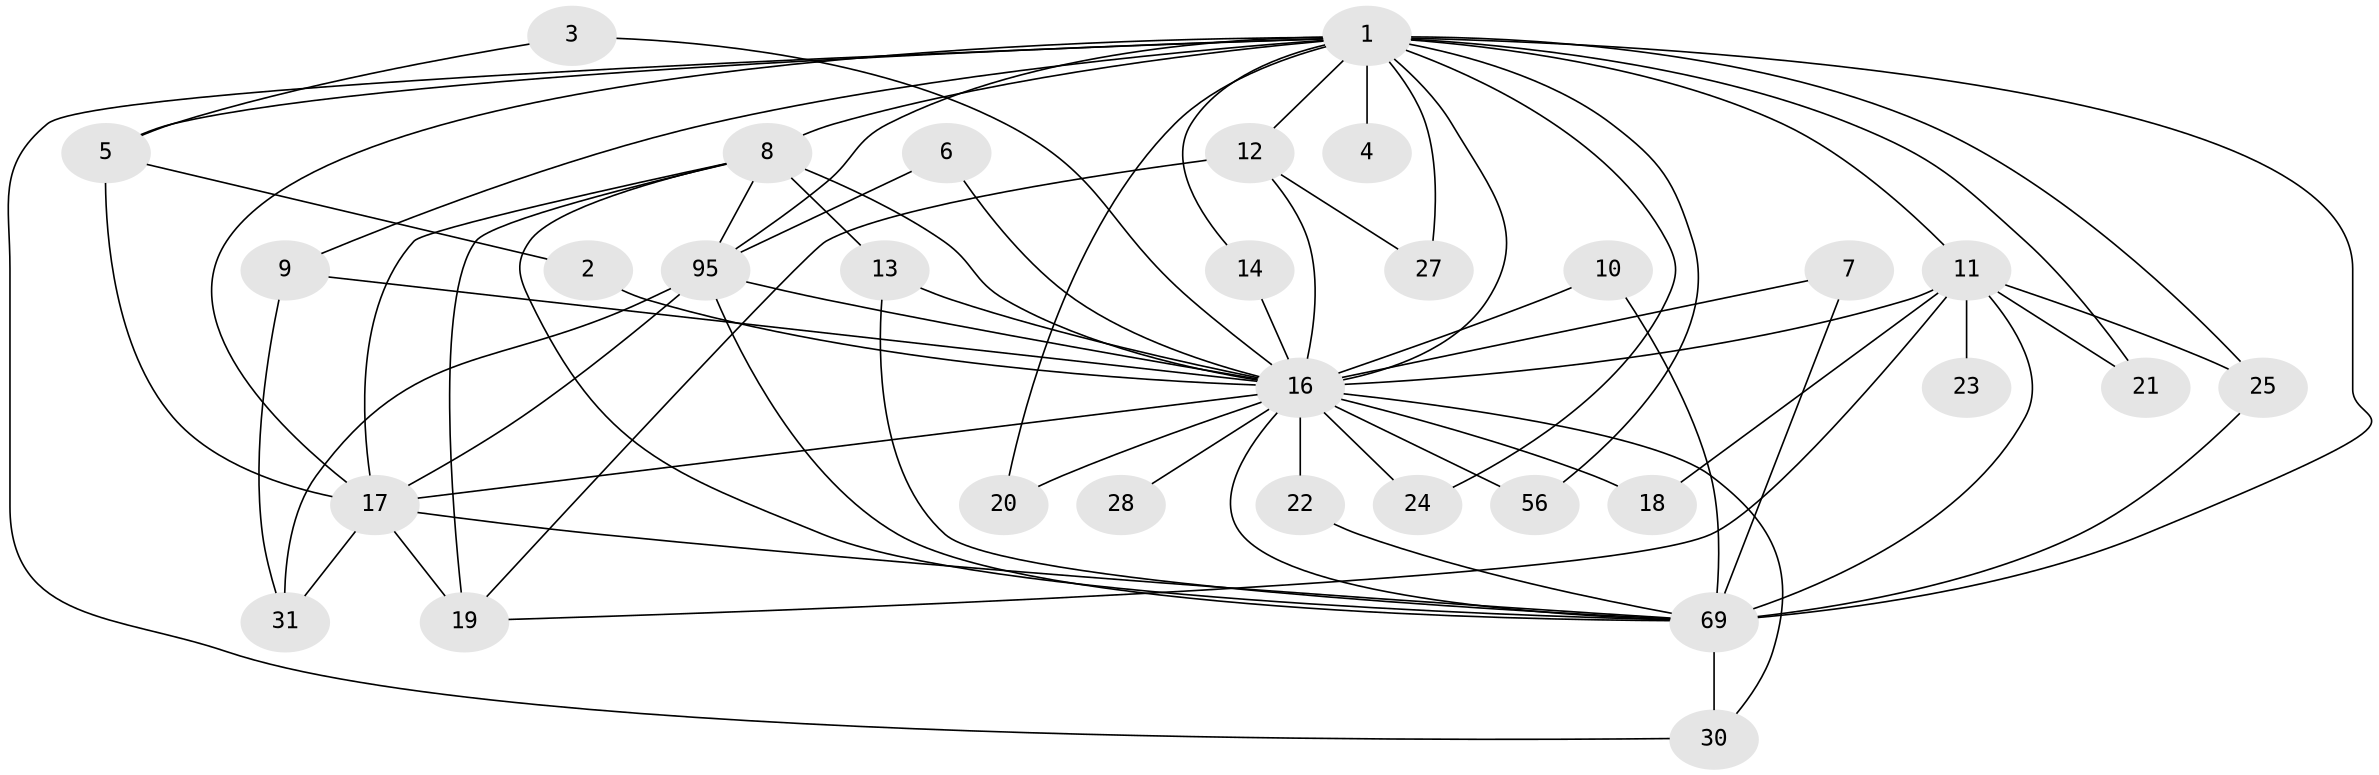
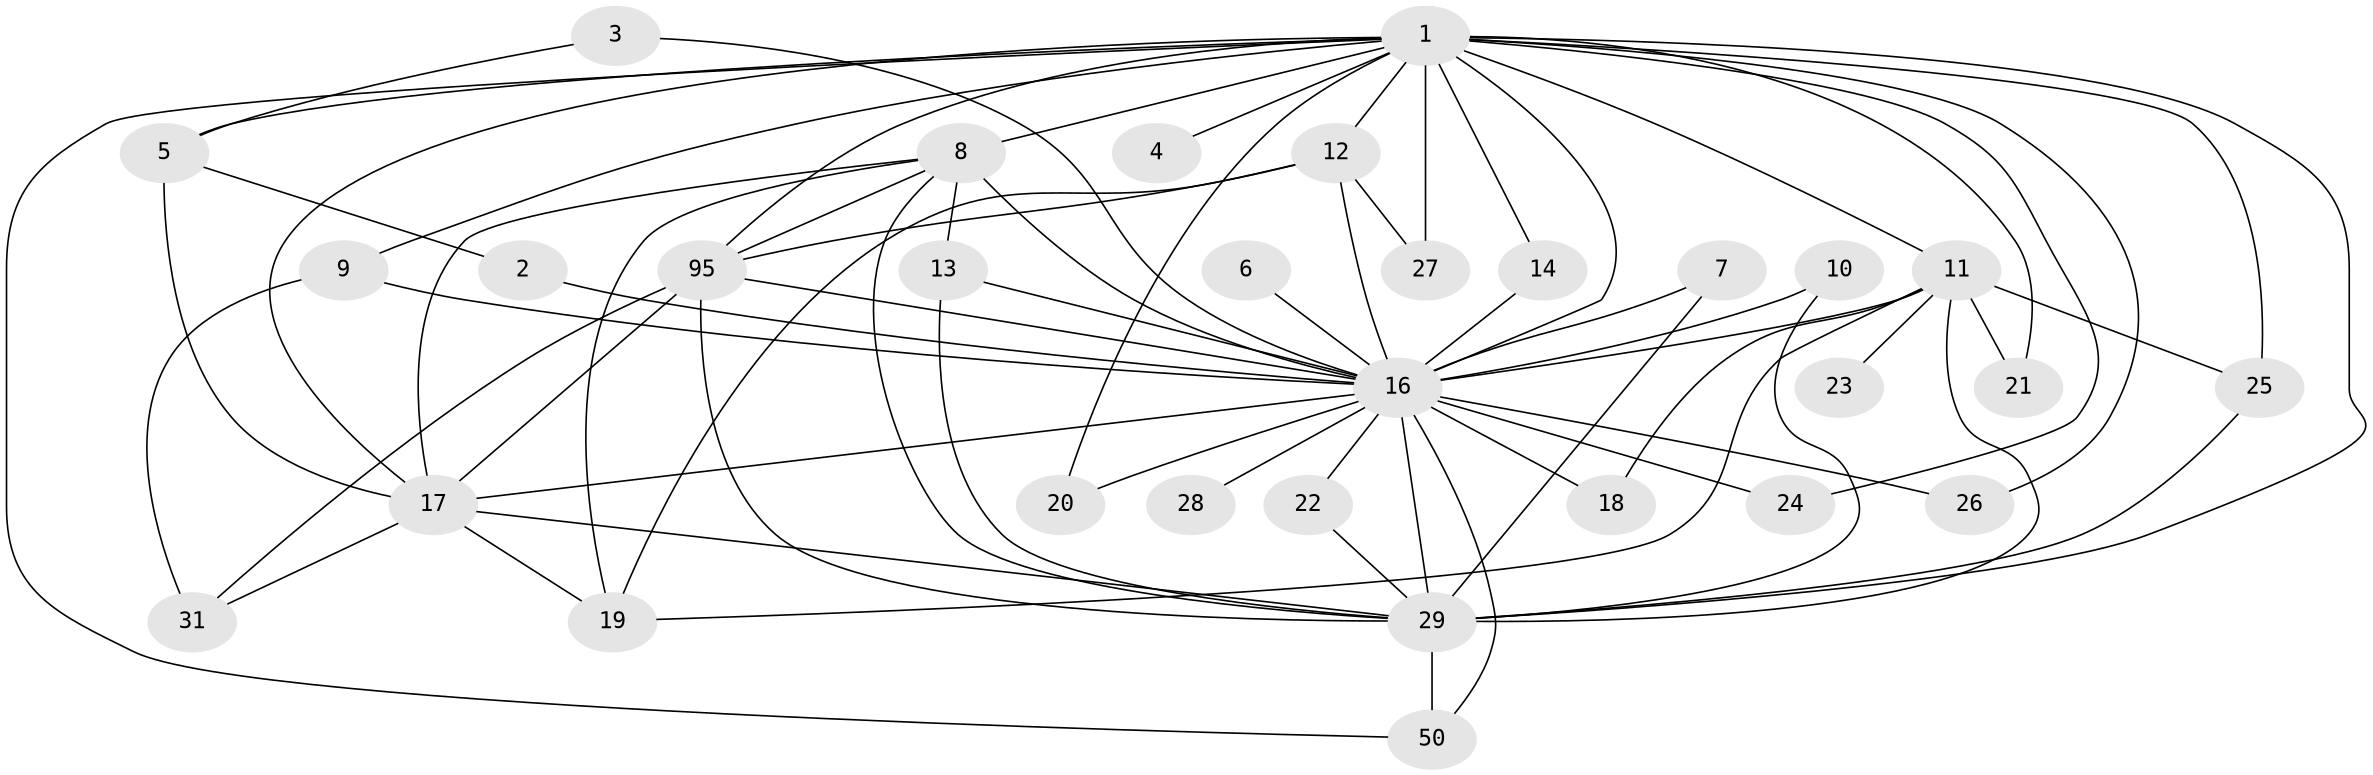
(839, 206) -> (1033, 211)
(1535, 505) -> (1970, 505)
(1714, 622) -> (1432, 622)
(1714, 740) -> (1432, 740)
